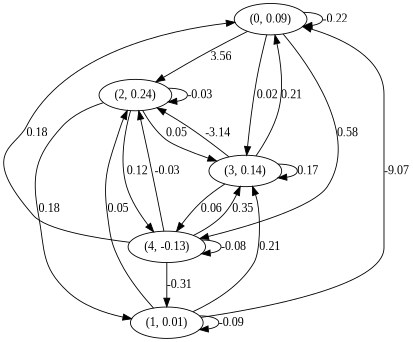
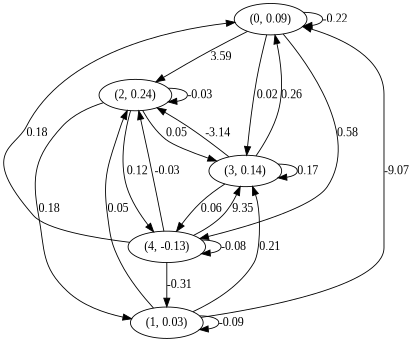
(221, 57) -> (221, 57)
(292, 95) -> (292, 95)
(243, 209) -> (243, 209)
(167, 323) -> (167, 323)
